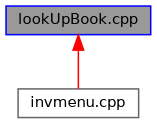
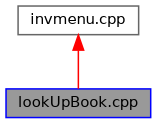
(78, 70) -> (78, 70)
